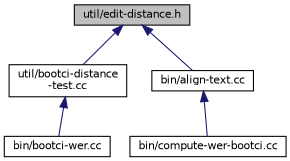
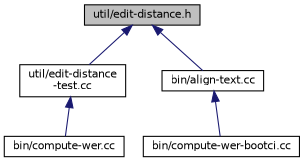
(68, 81) -> (73, 81)
(57, 147) -> (64, 147)
